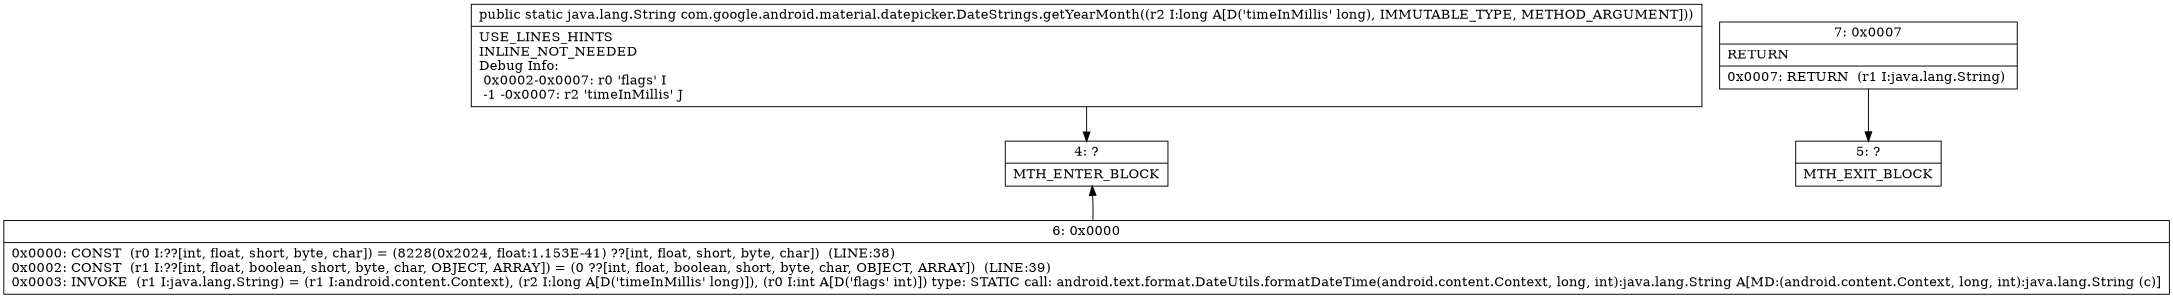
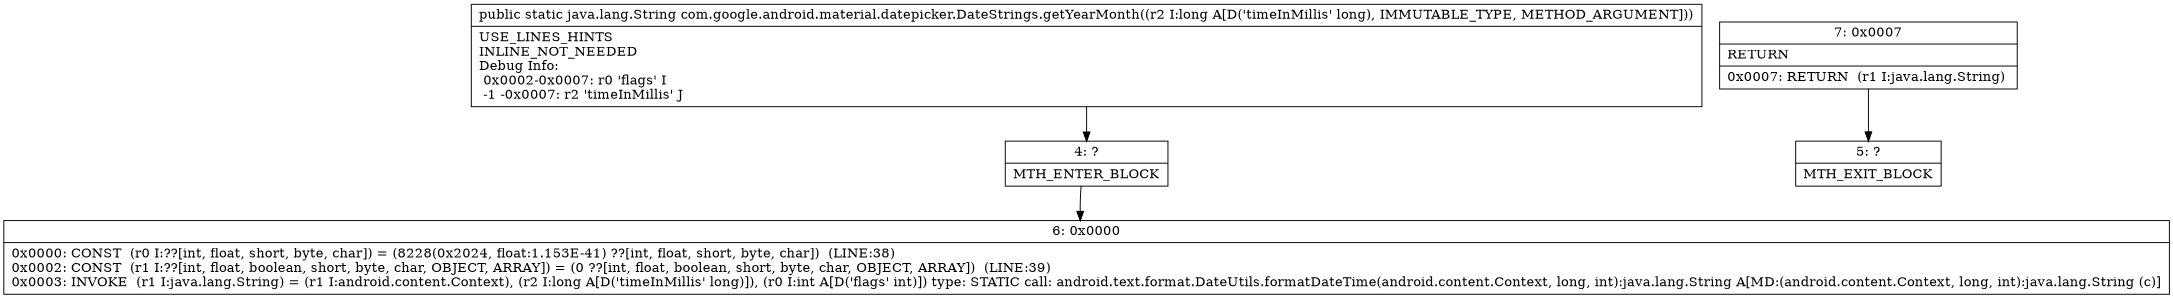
(1093, 208) -> (1080, 198)
